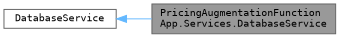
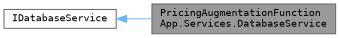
(60, 19) -> (60, 19)
